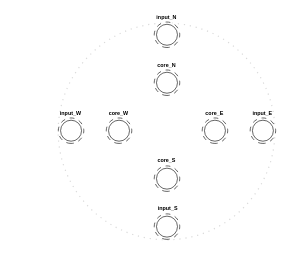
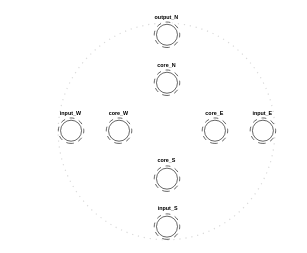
(167, 15) -> (167, 15)
